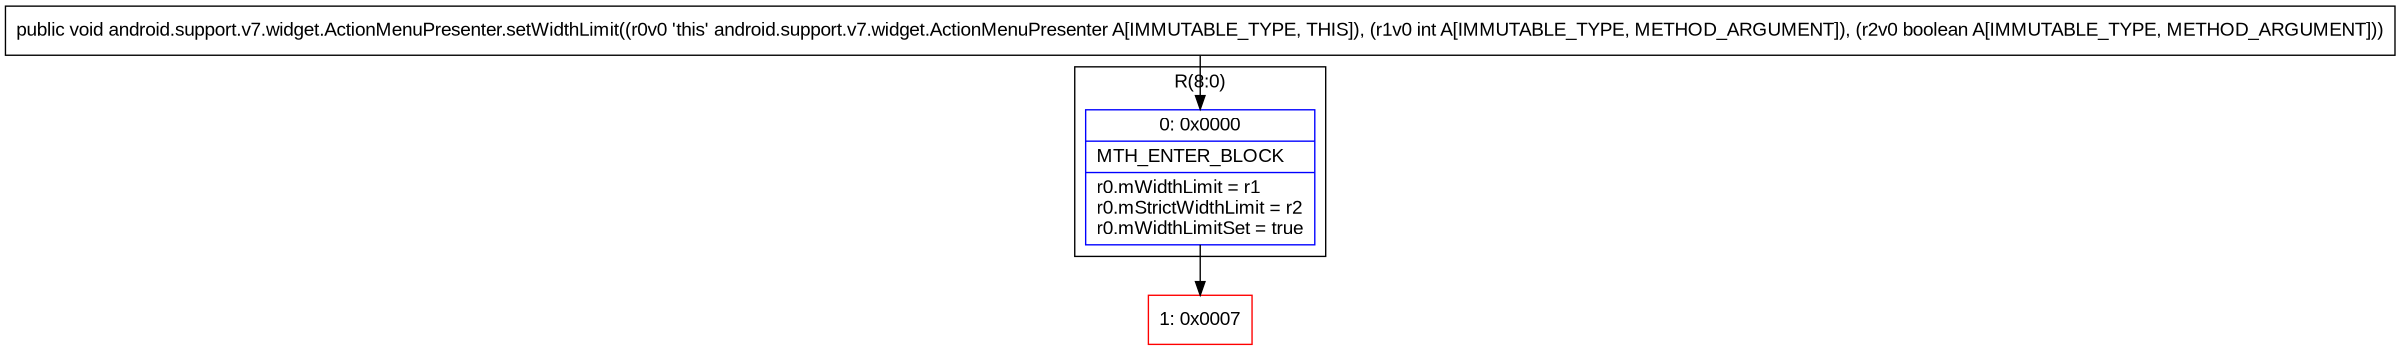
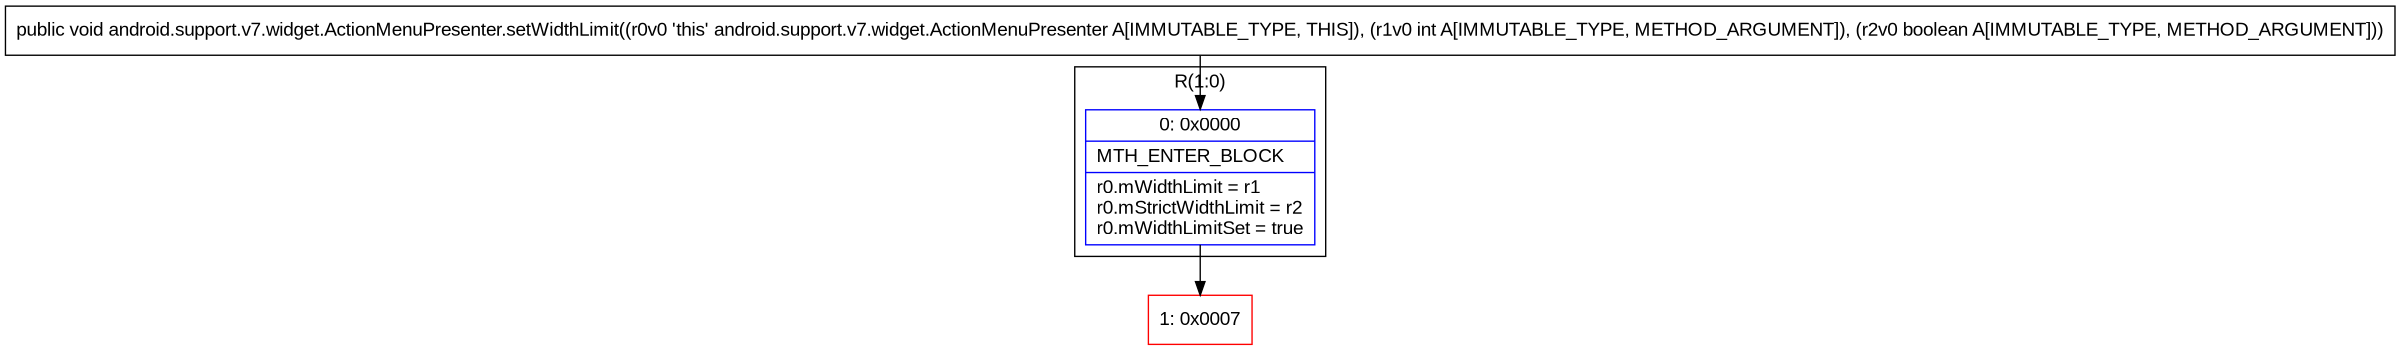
(1200, 83) -> (1200, 83)
